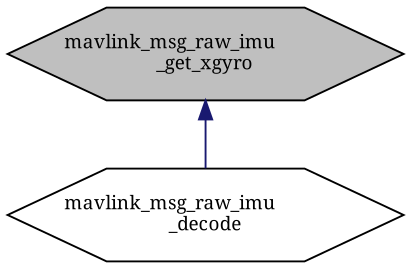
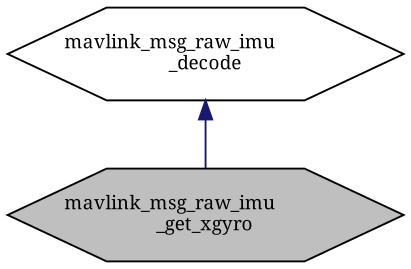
(206, 144) -> (206, 144)
